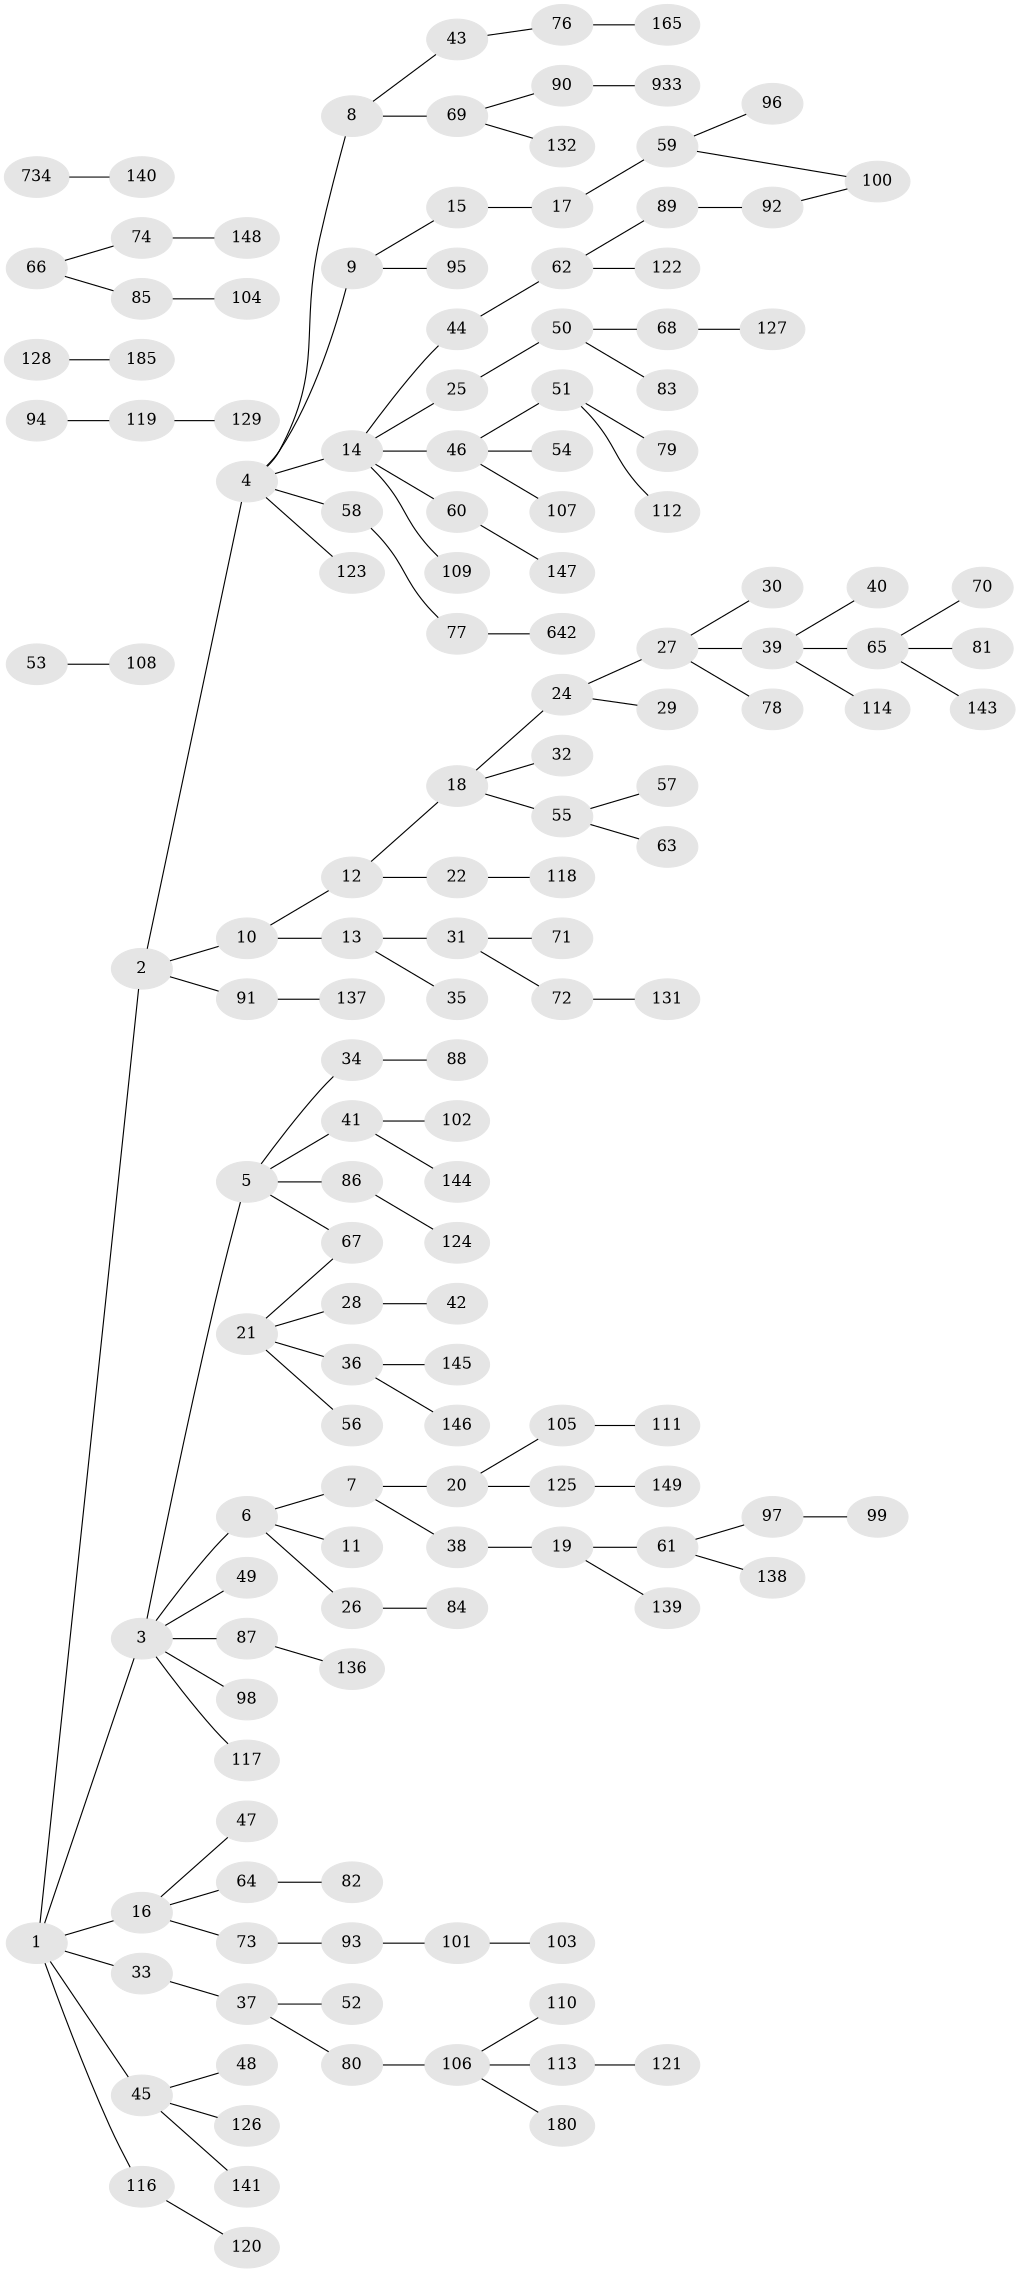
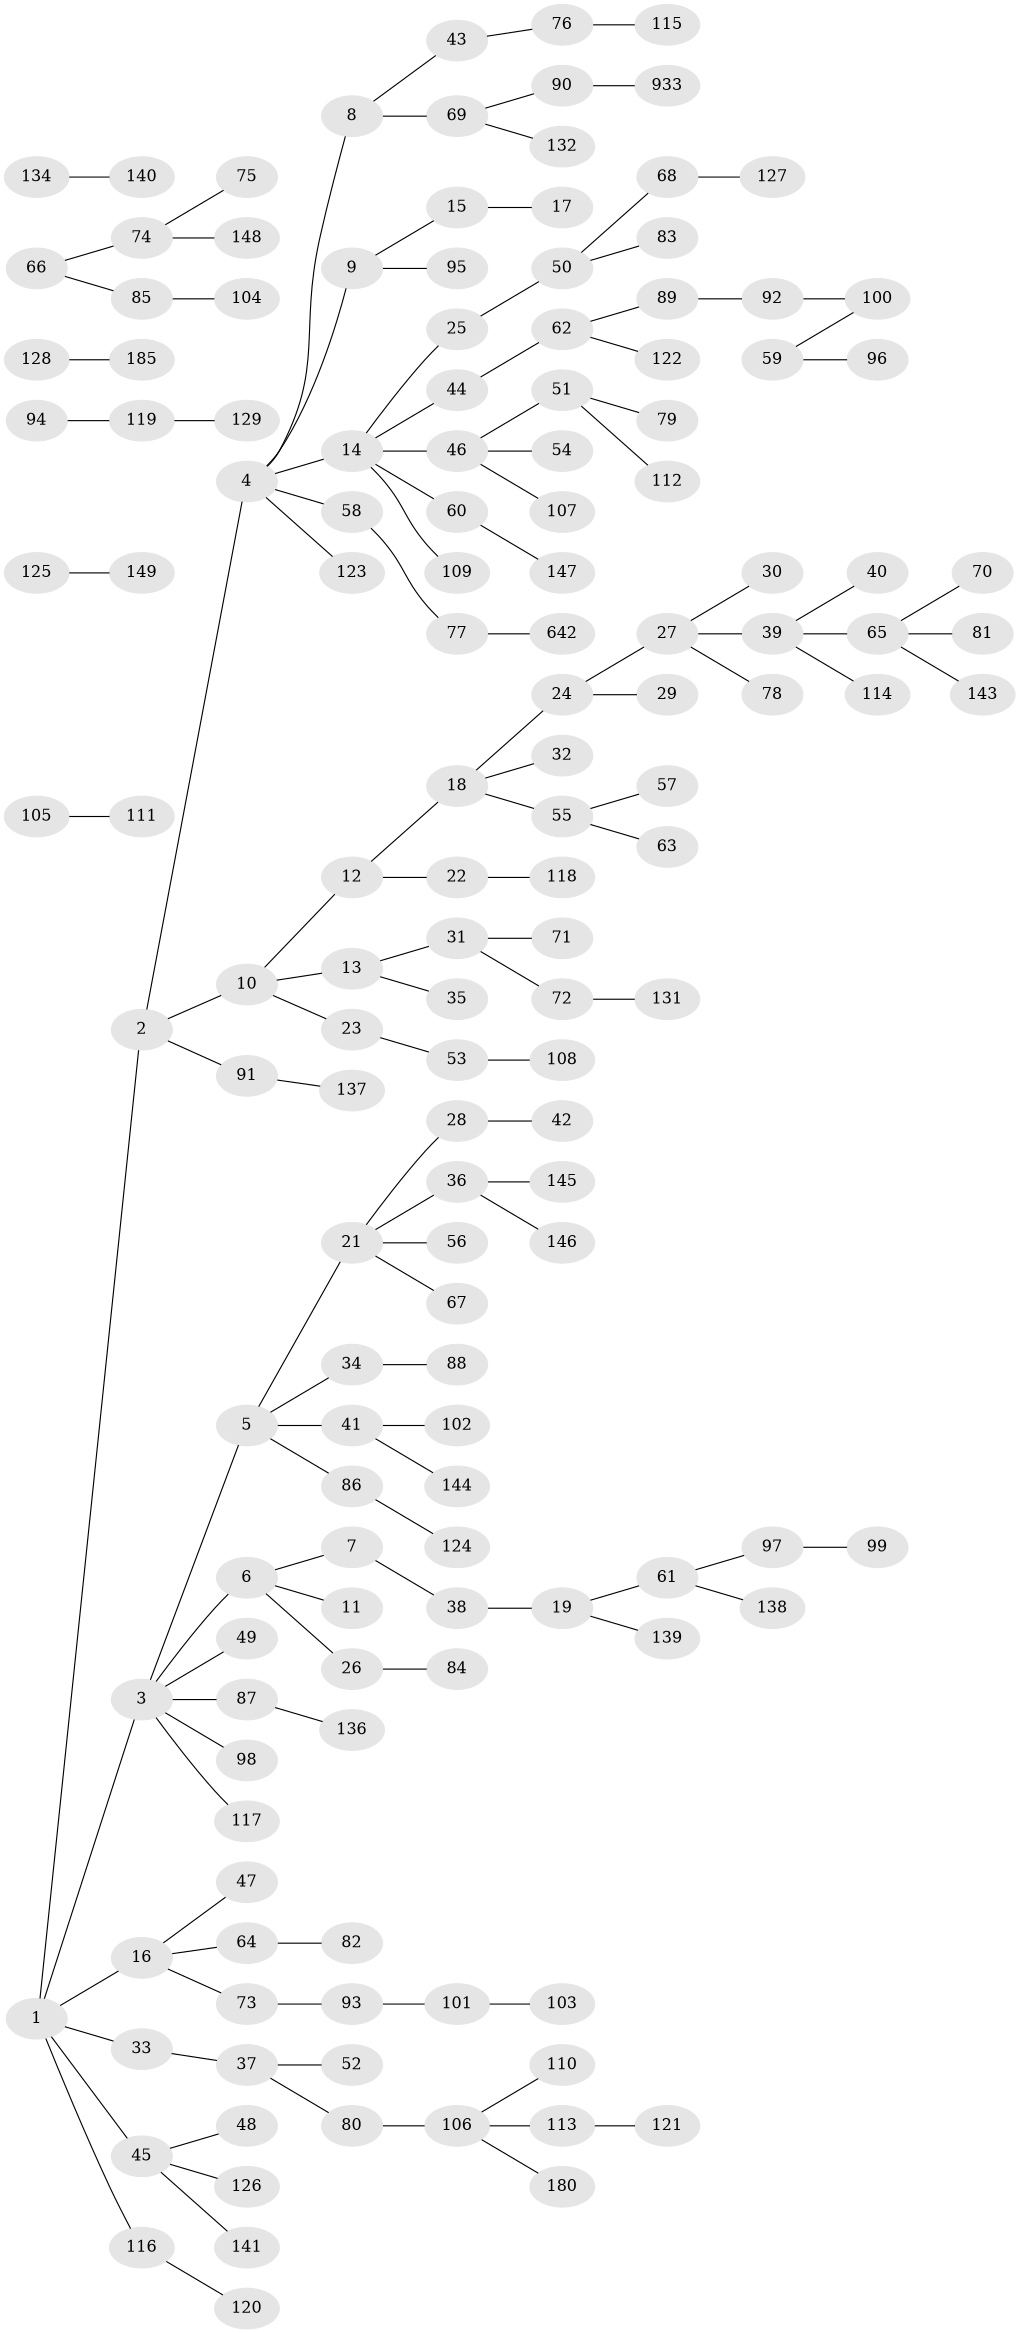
(667, 25) -> (667, 25)
(37, 177) -> (37, 177)
none -> (247, 177)
(615, 177) -> none
none -> (352, 1030)
(300, 1212) -> (299, 1334)
(457, 1486) -> none
